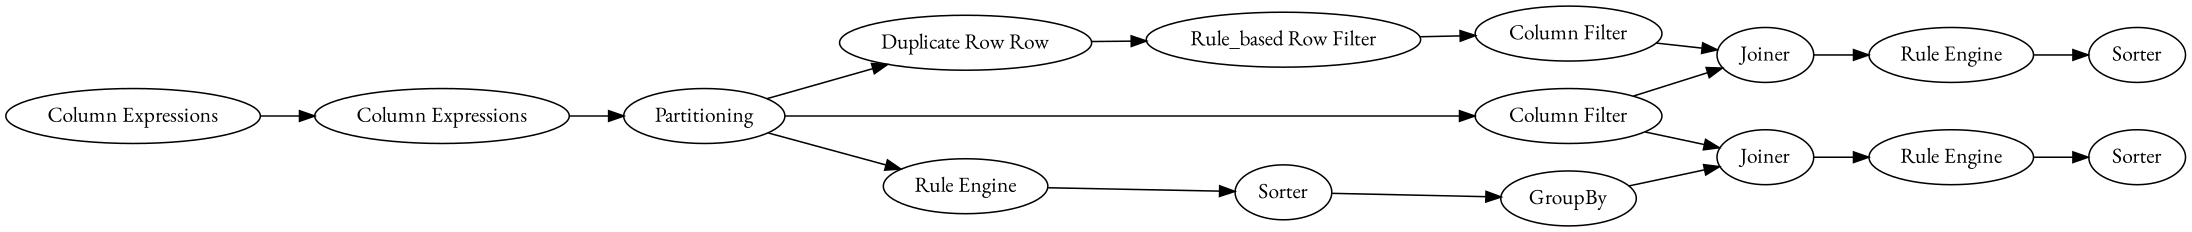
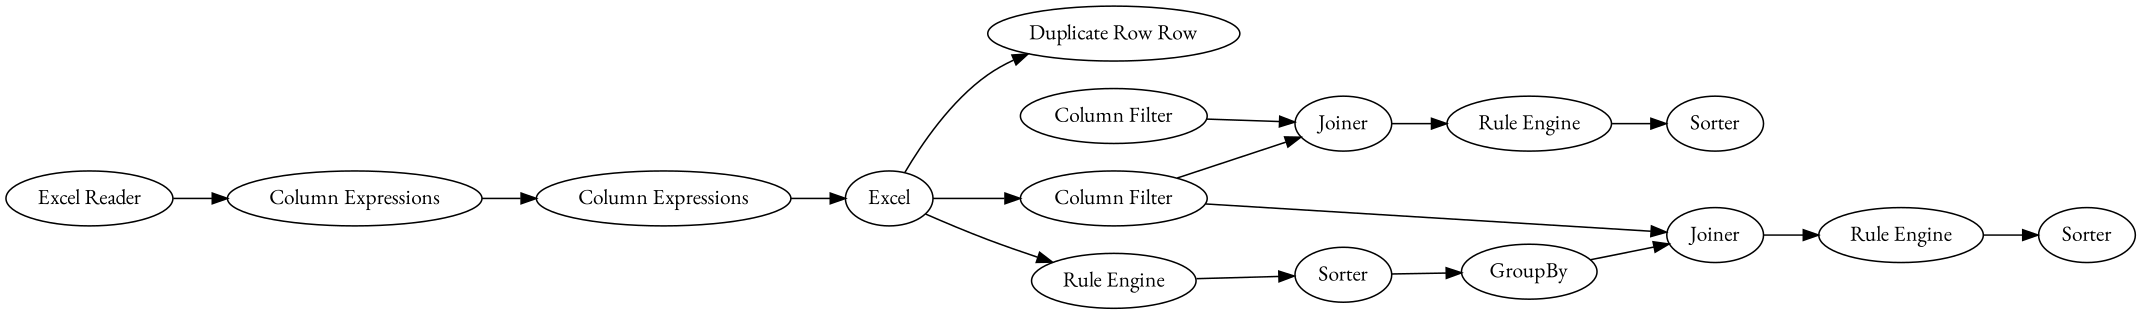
(1283, 40) -> none
(704, 116) -> (889, 198)
none -> (89, 198)
